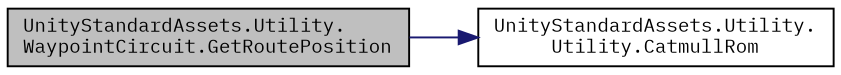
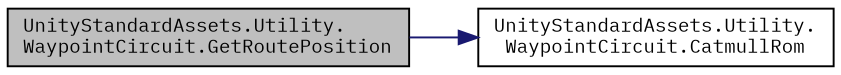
(656, 37) -> (656, 37)
